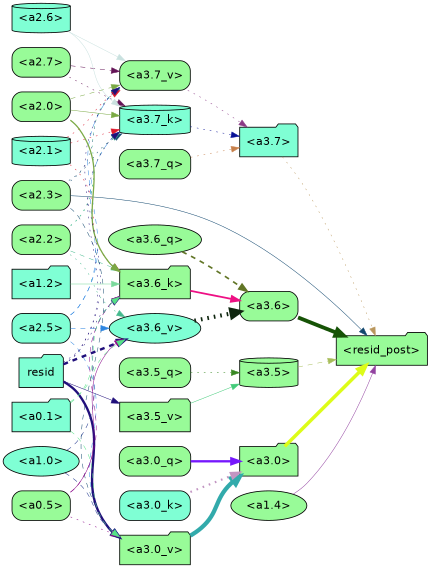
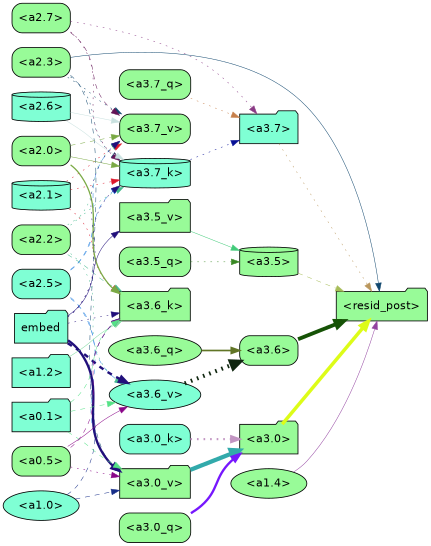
(214, 105) -> (170, 47)
(212, 268) -> (216, 350)
(211, 295) -> none
(41, 373) -> (41, 328)
